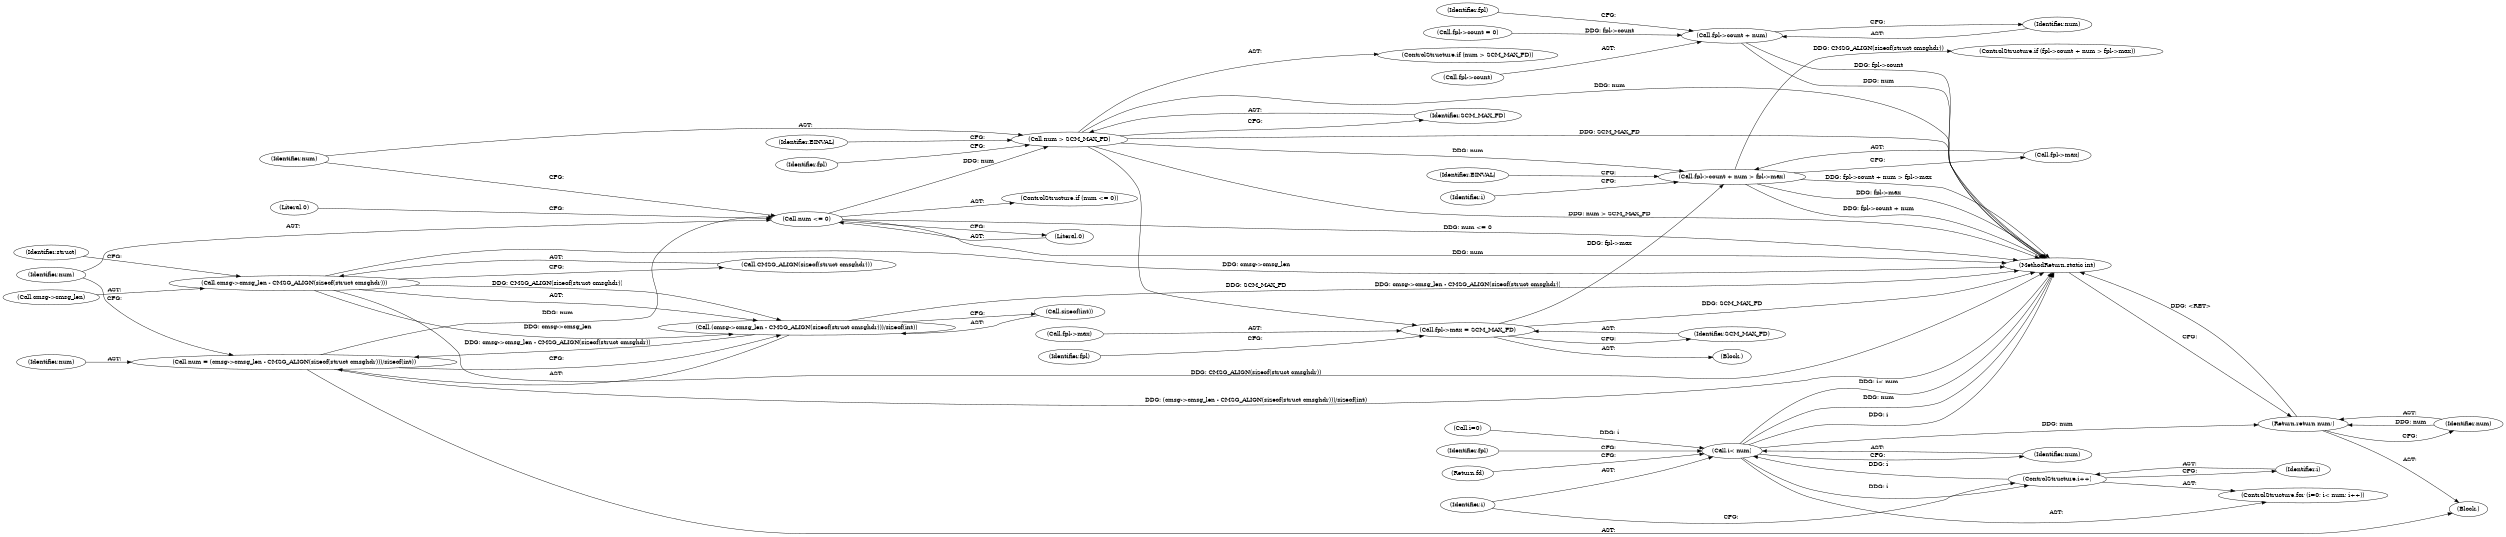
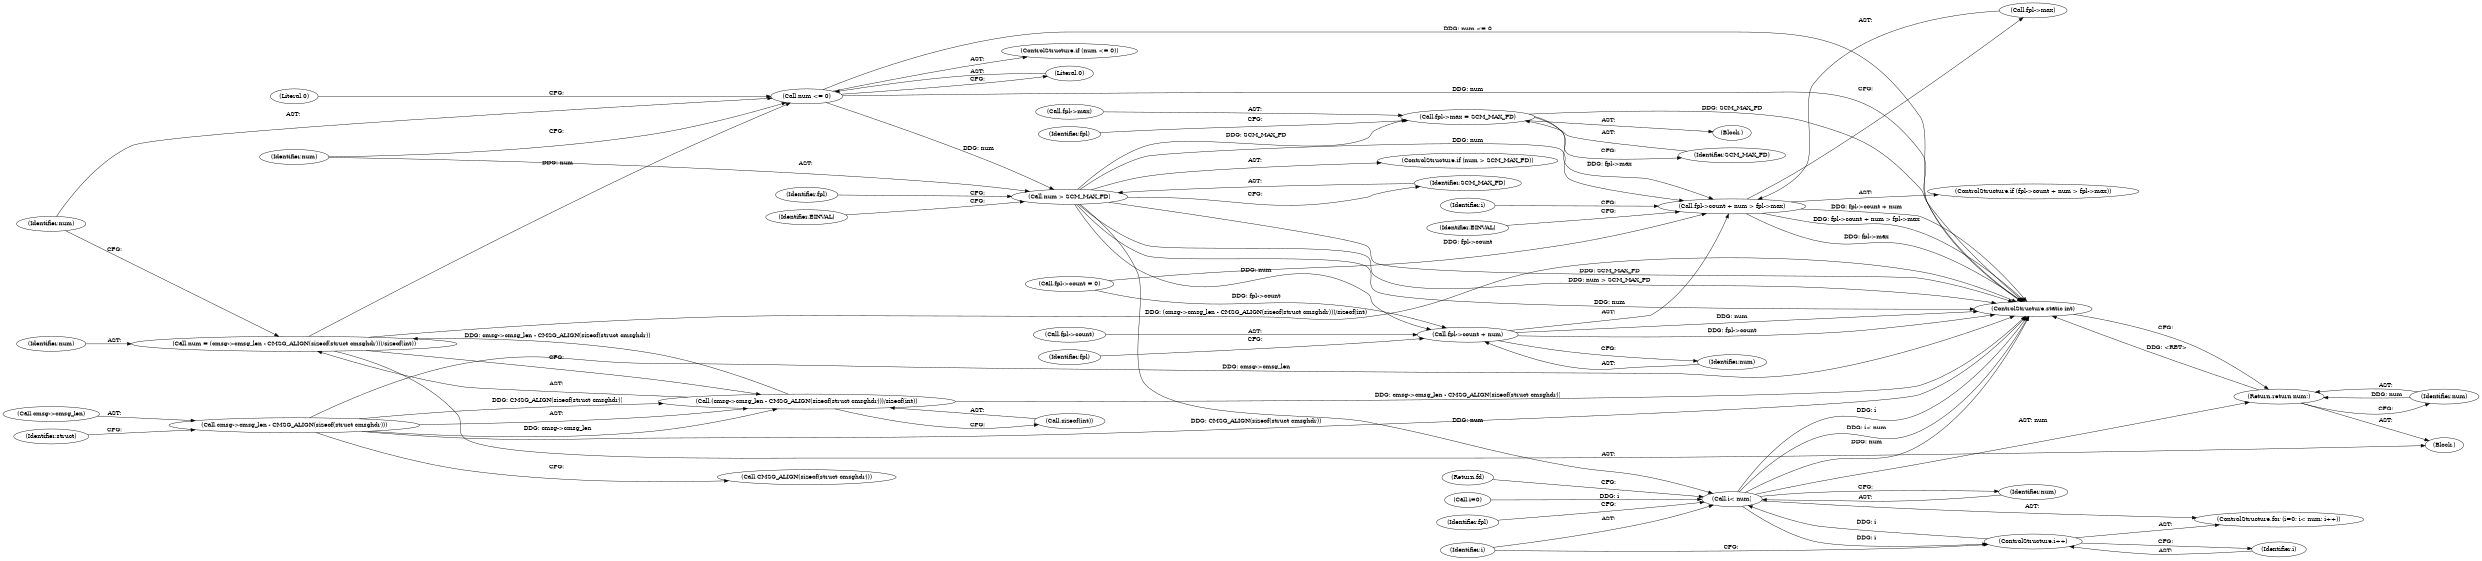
(1879, 48) -> (1867, 193)
(531, 260) -> none
none -> (1407, 263)
(2057, 265) -> (2033, 309)
none -> (1244, 282)
none -> (1643, 316)
none -> (1326, 418)
(2057, 424) -> (2033, 420)
